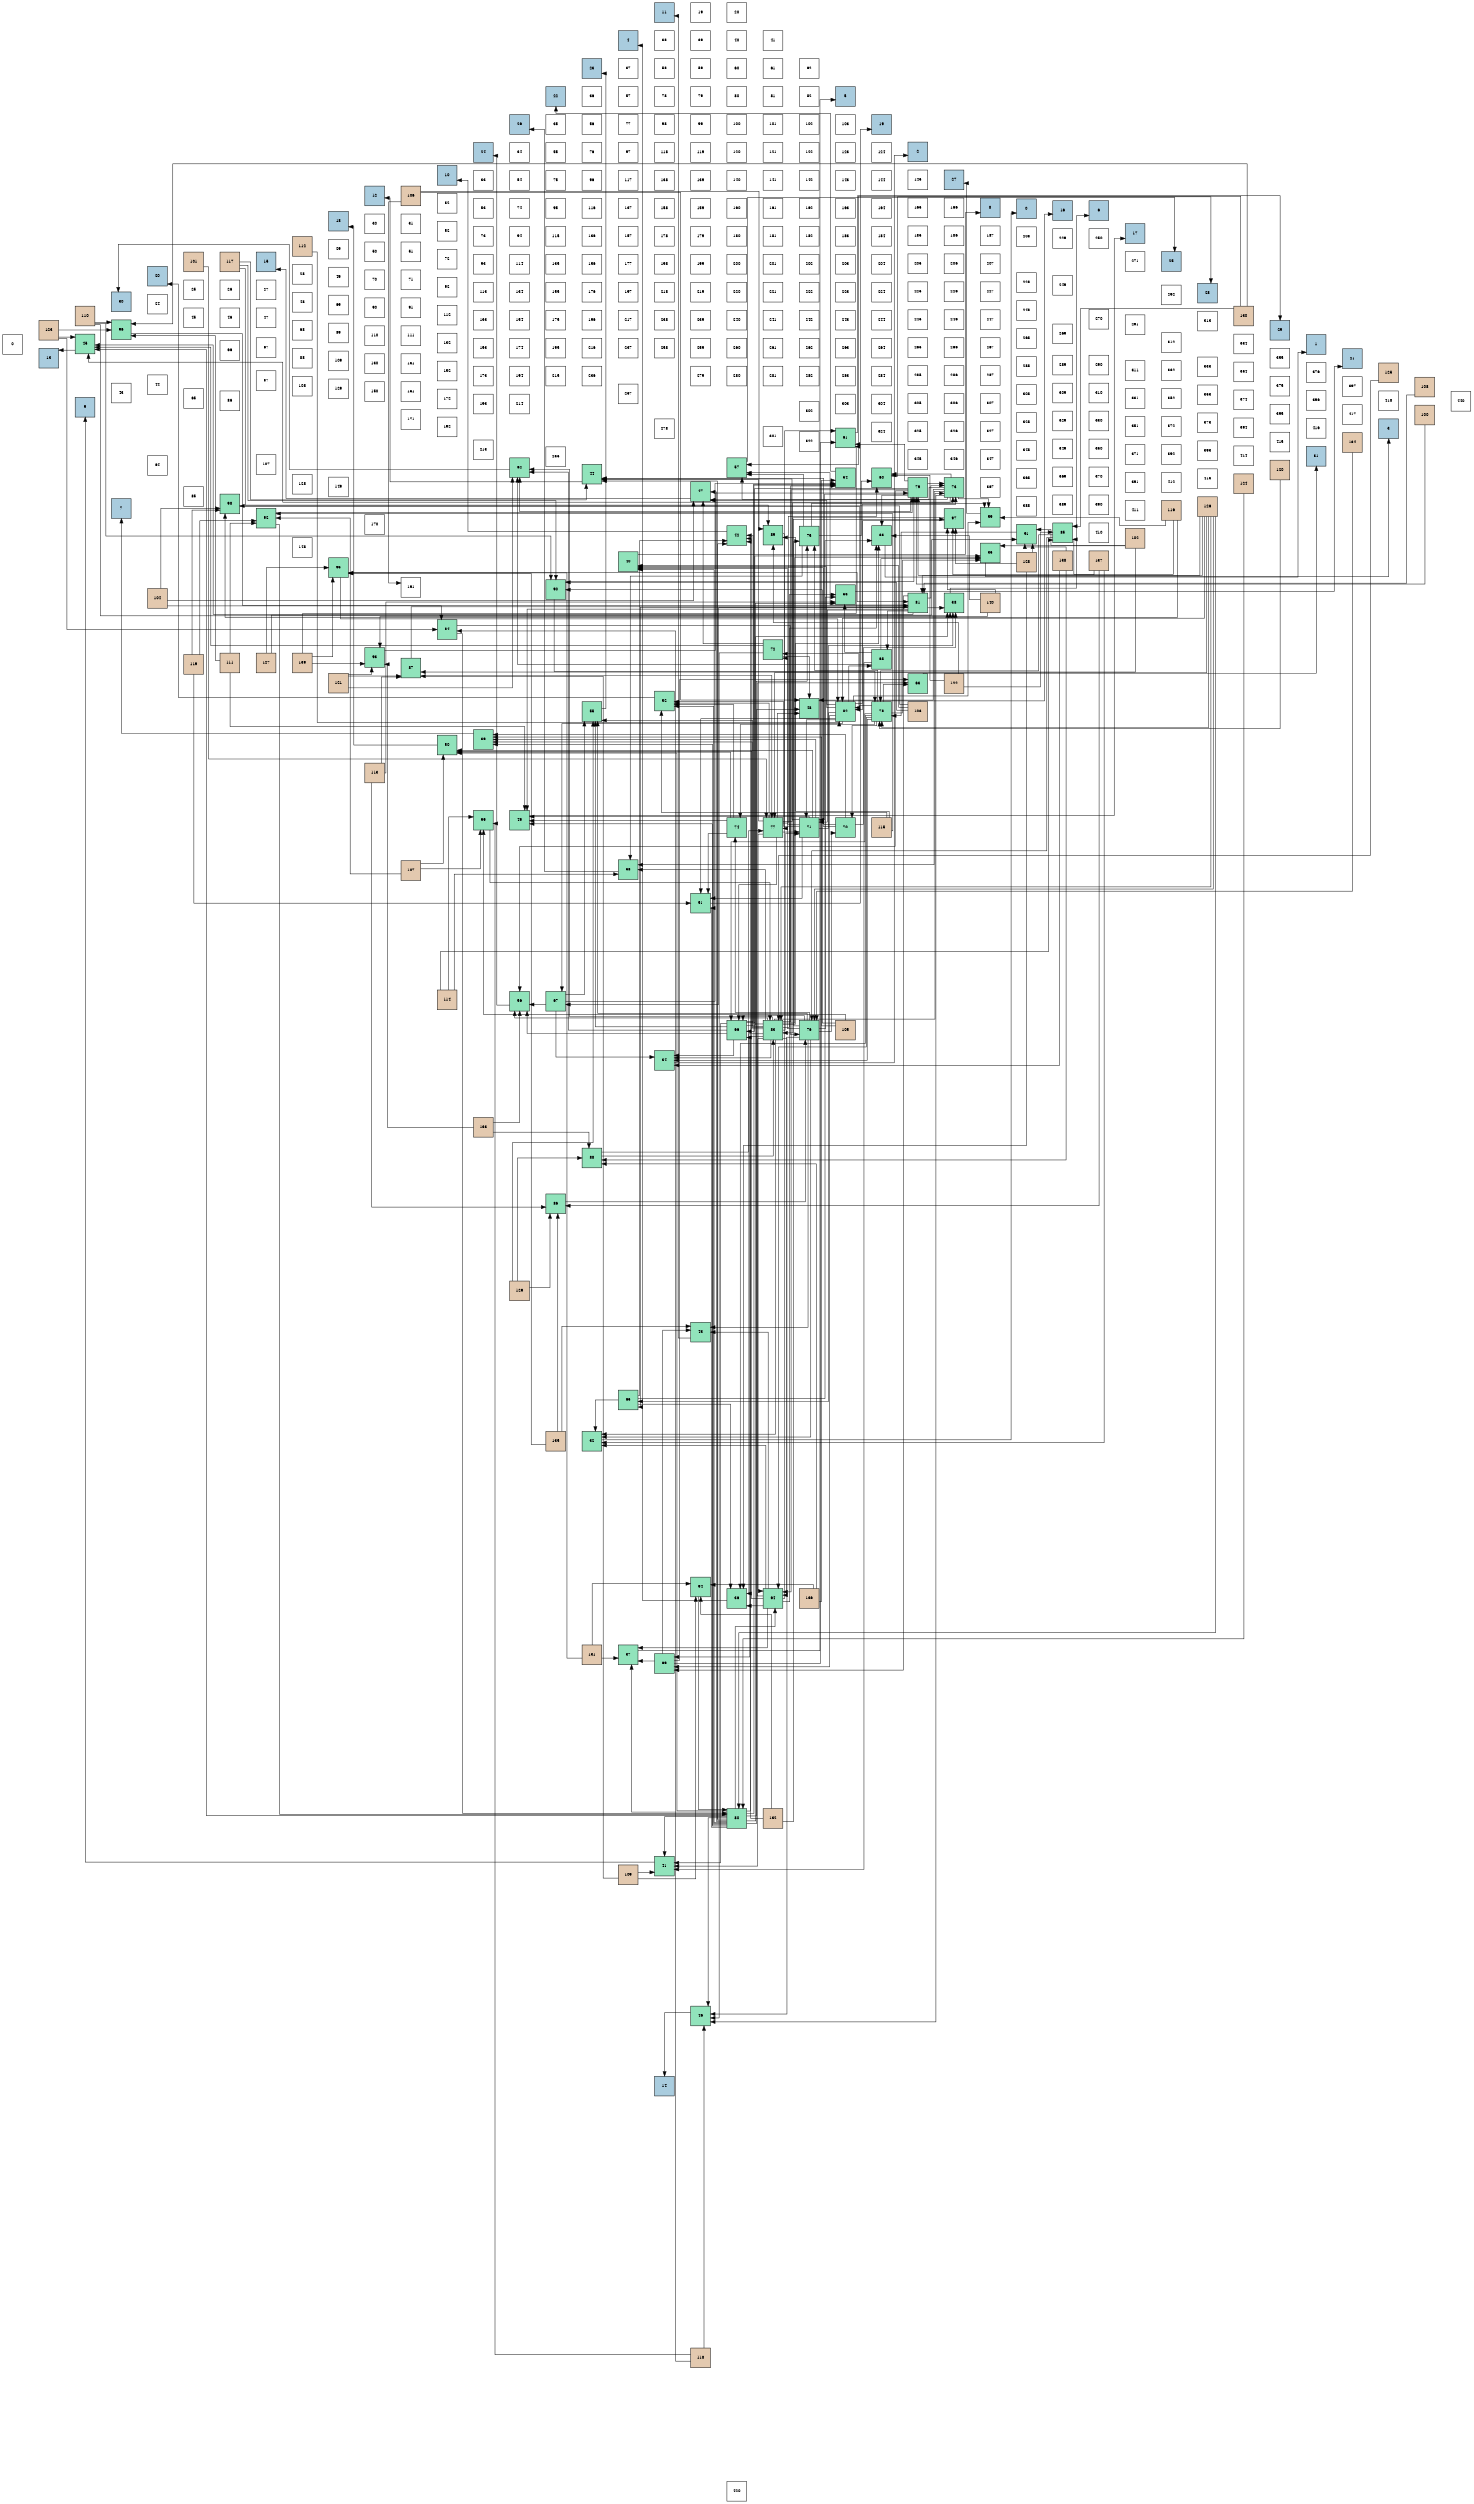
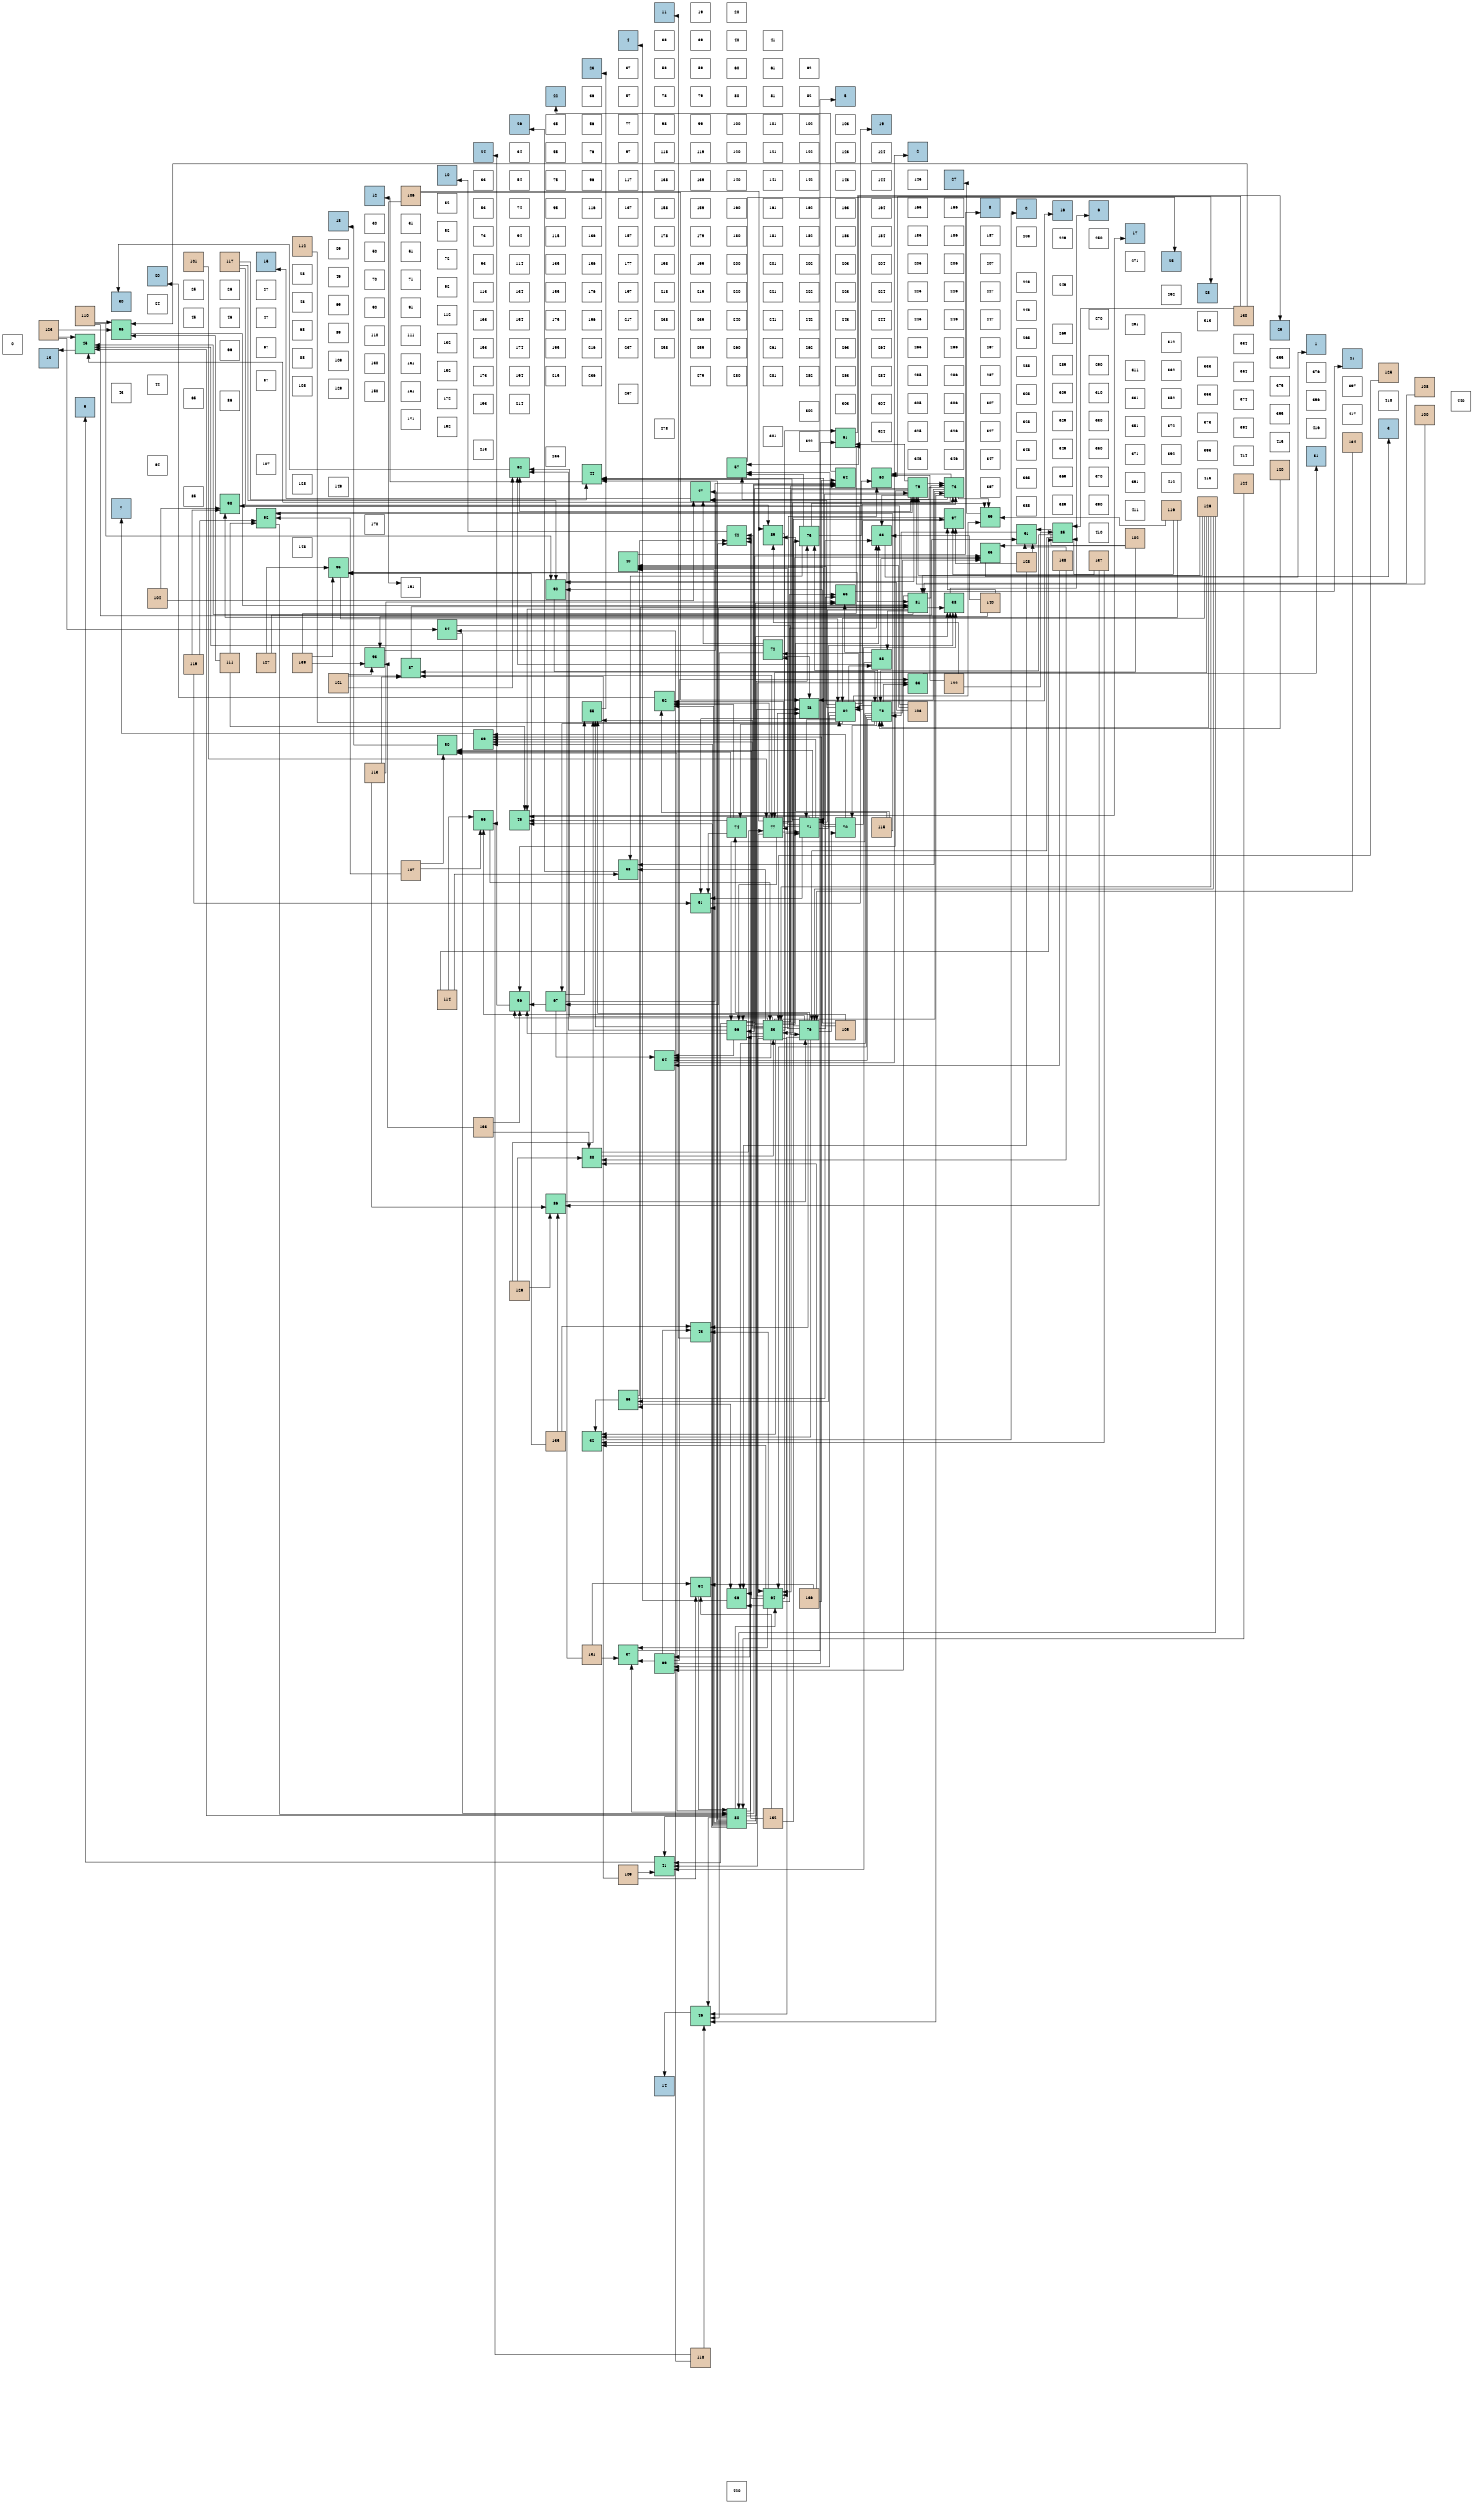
(238, 606) -> none
